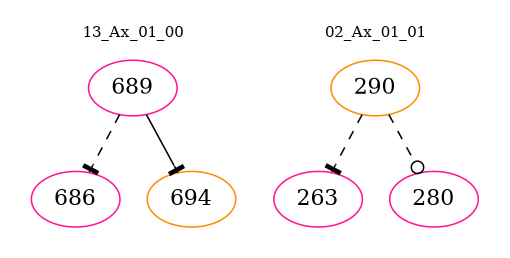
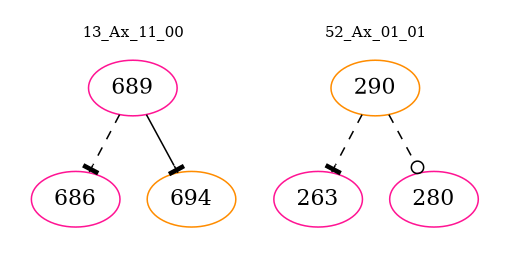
(134, 33) -> (134, 33)
(376, 33) -> (376, 33)
